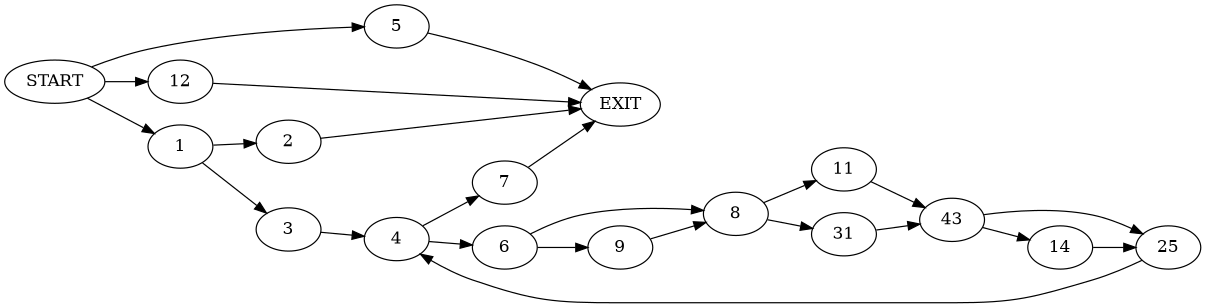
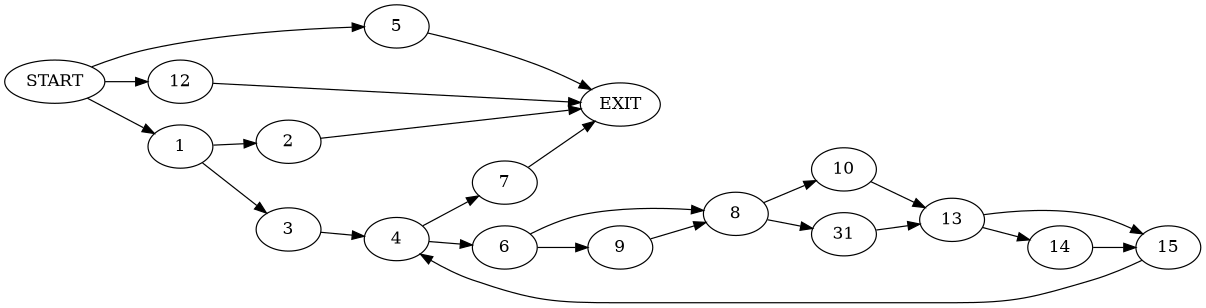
(844, 169) -> (844, 169)
(952, 220) -> (952, 220)
(1168, 247) -> (1168, 247)
